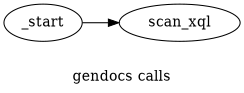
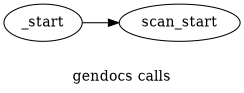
(180, 23) -> (180, 23)
